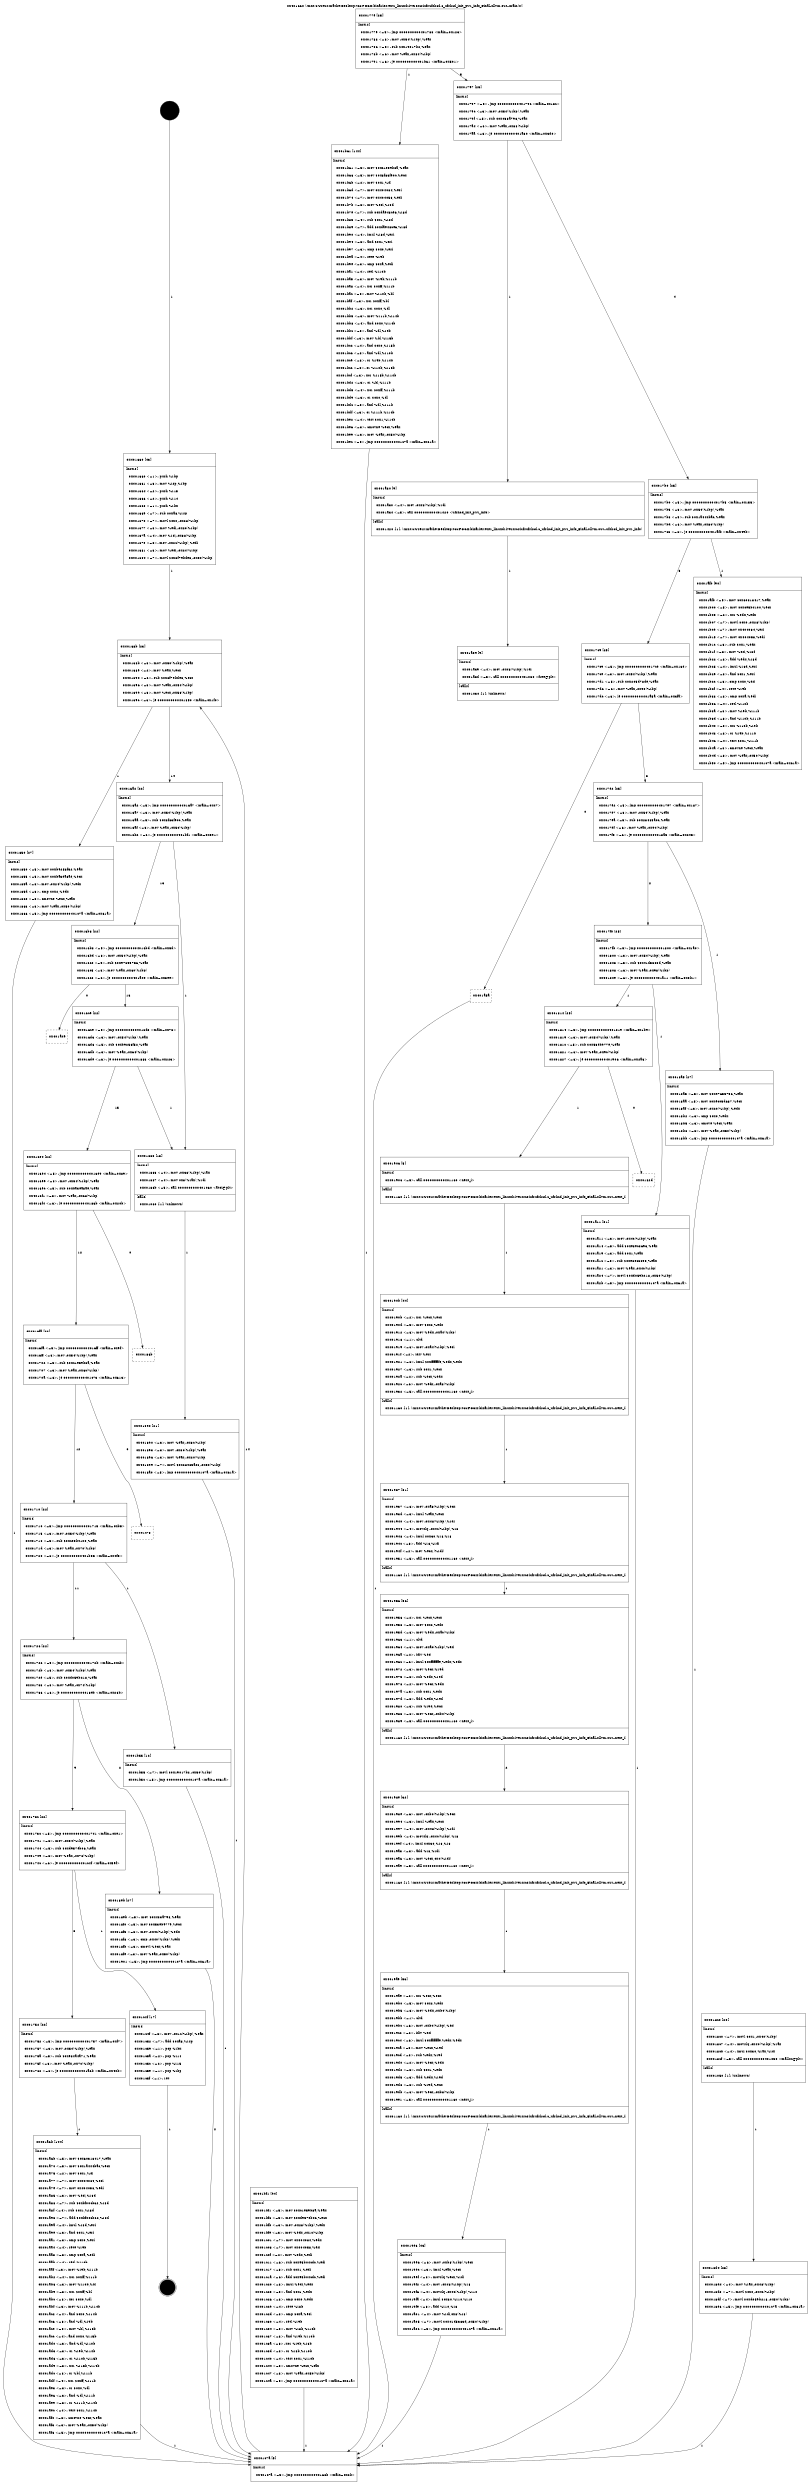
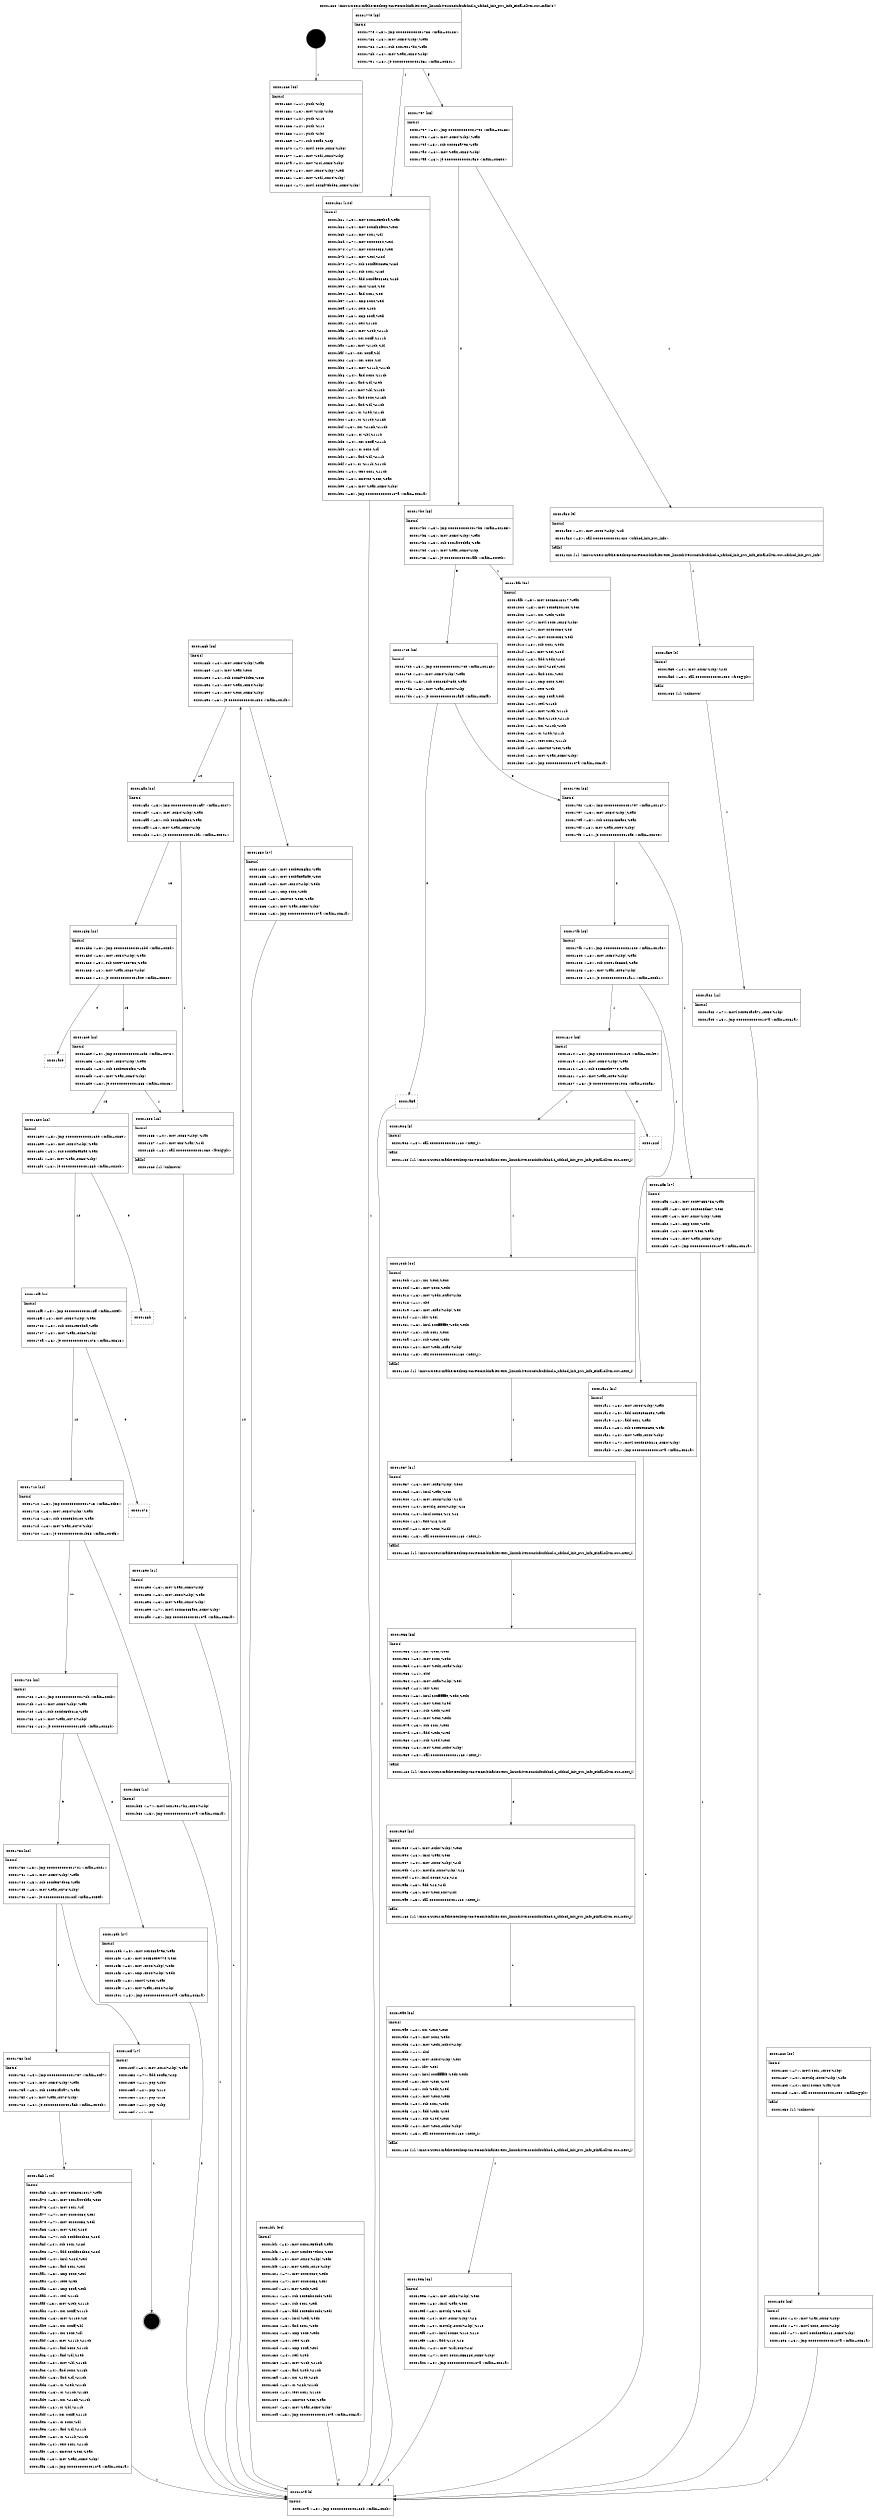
(170, 601) -> none
none -> (747, 1008)
